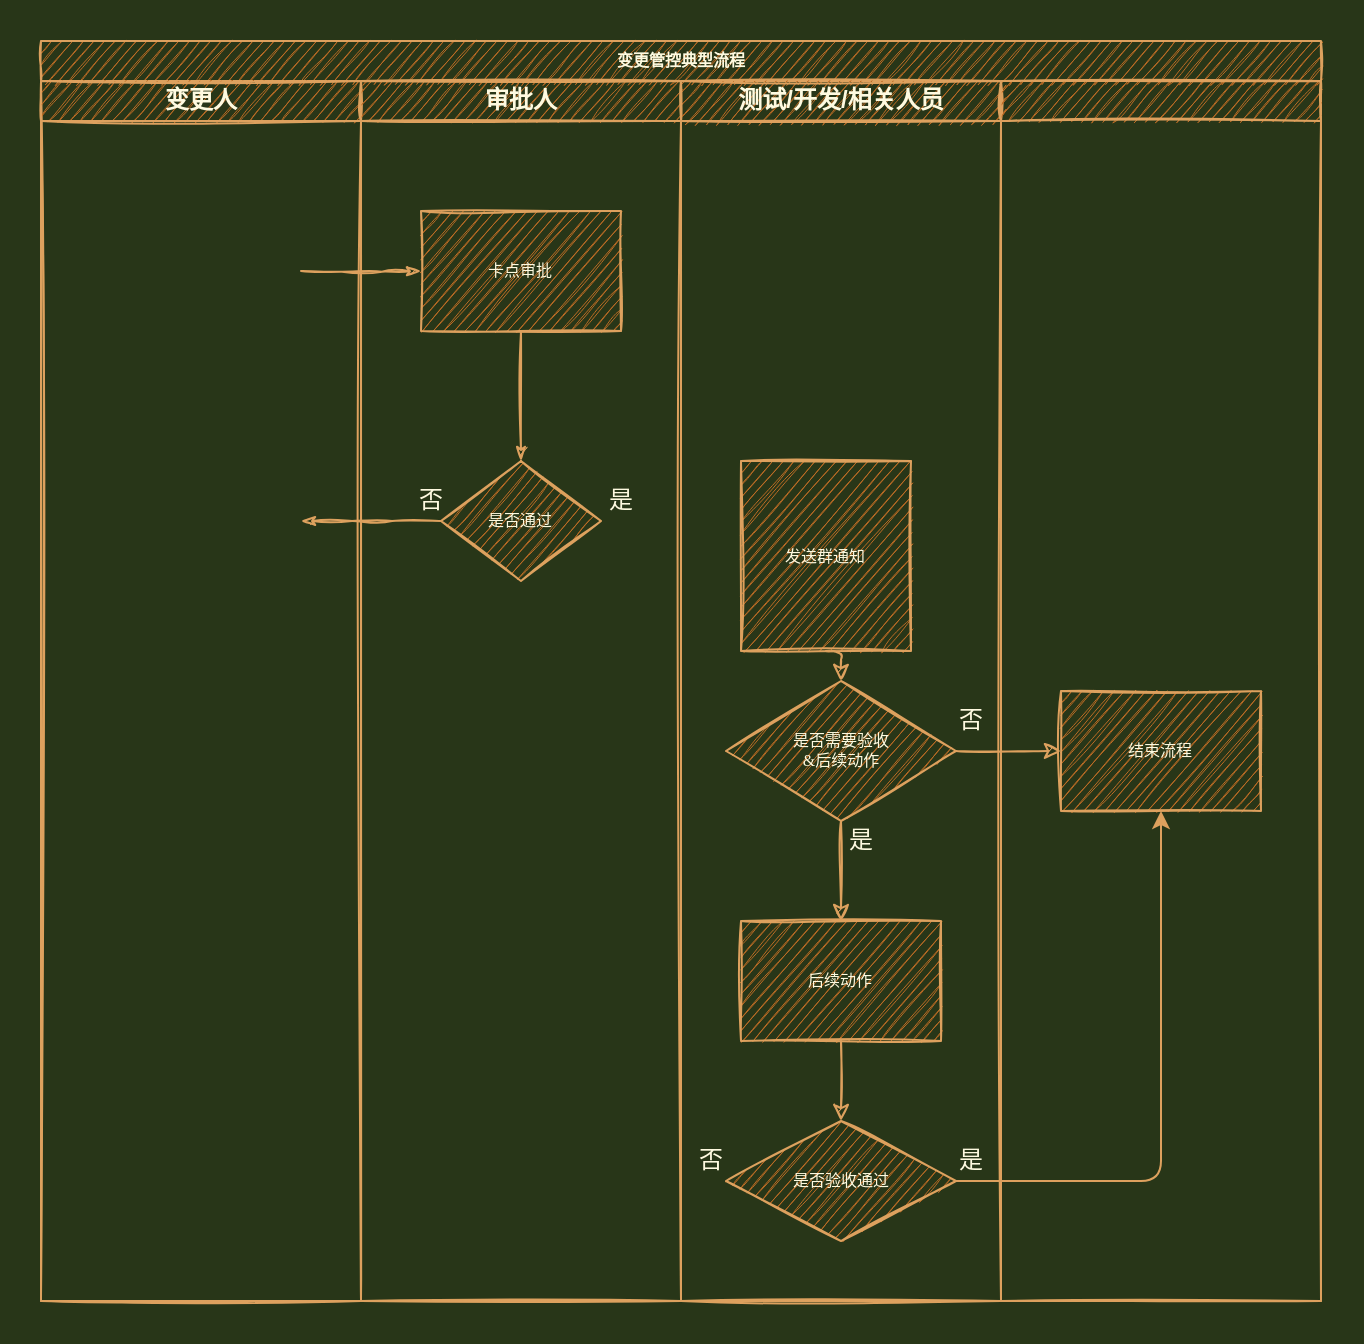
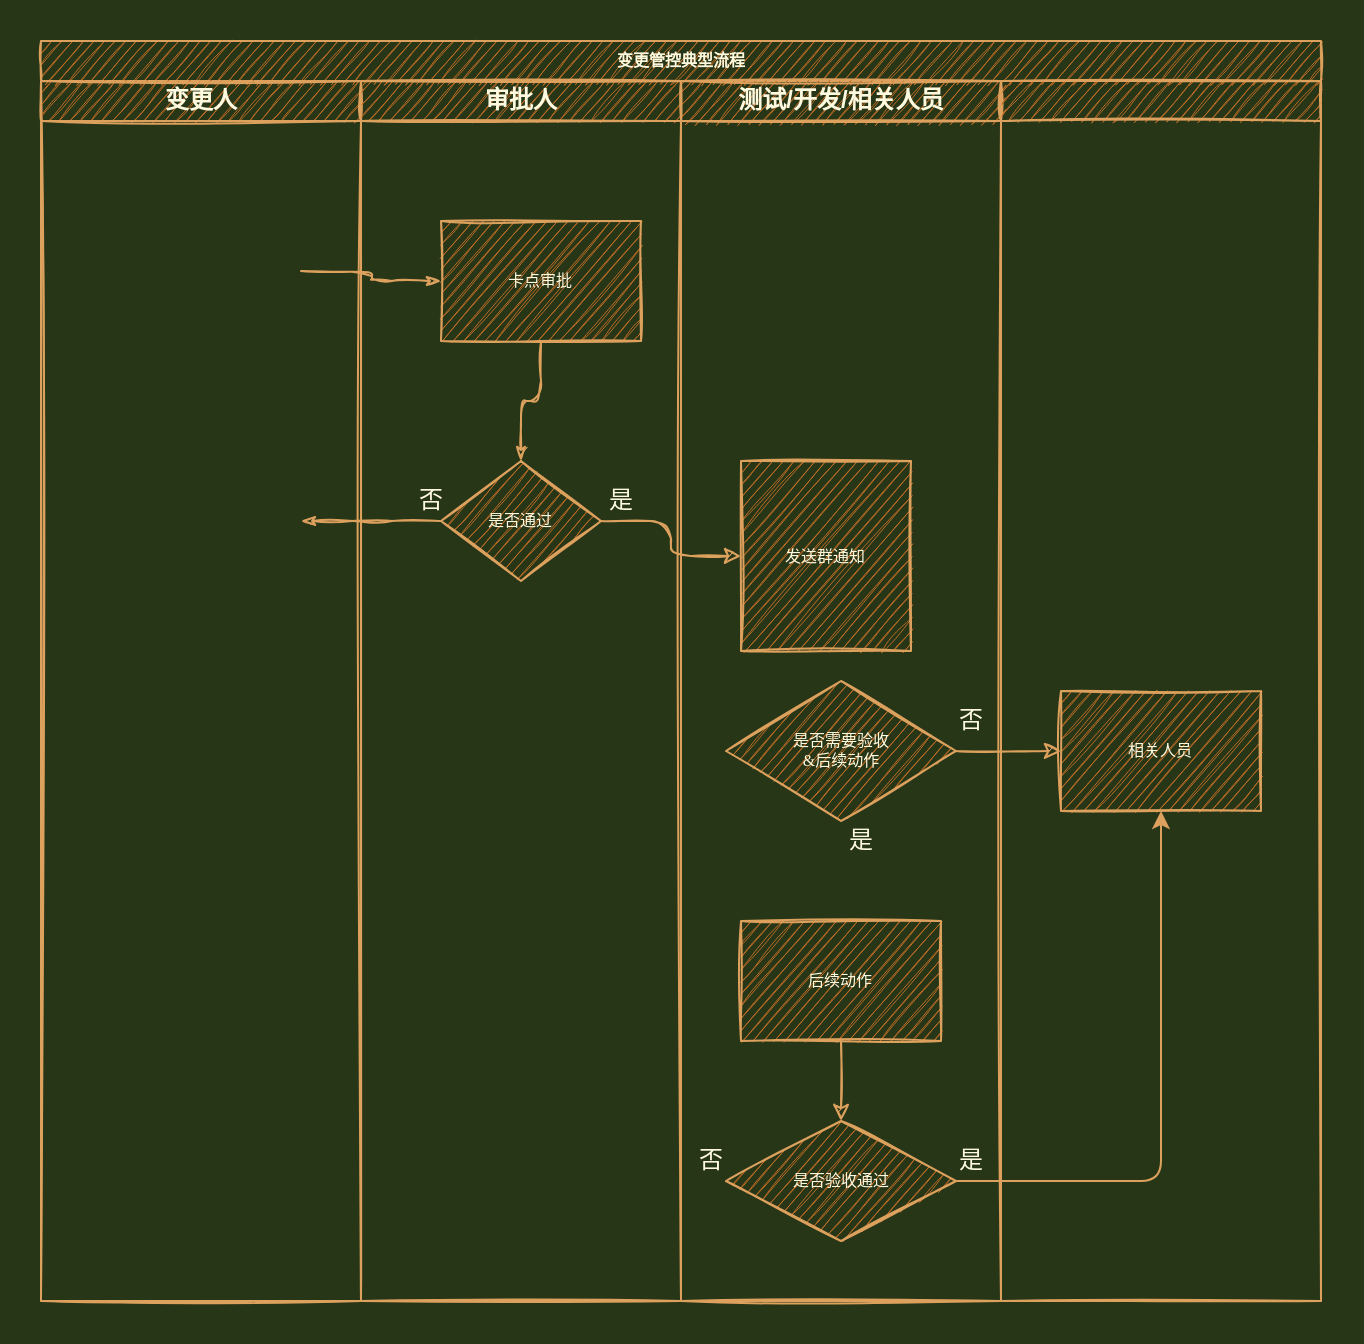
(521, 271) -> (541, 281)
none -> (670, 533)
(841, 658) -> none
(1161, 751) -> (1161, 751)
(841, 864) -> none
